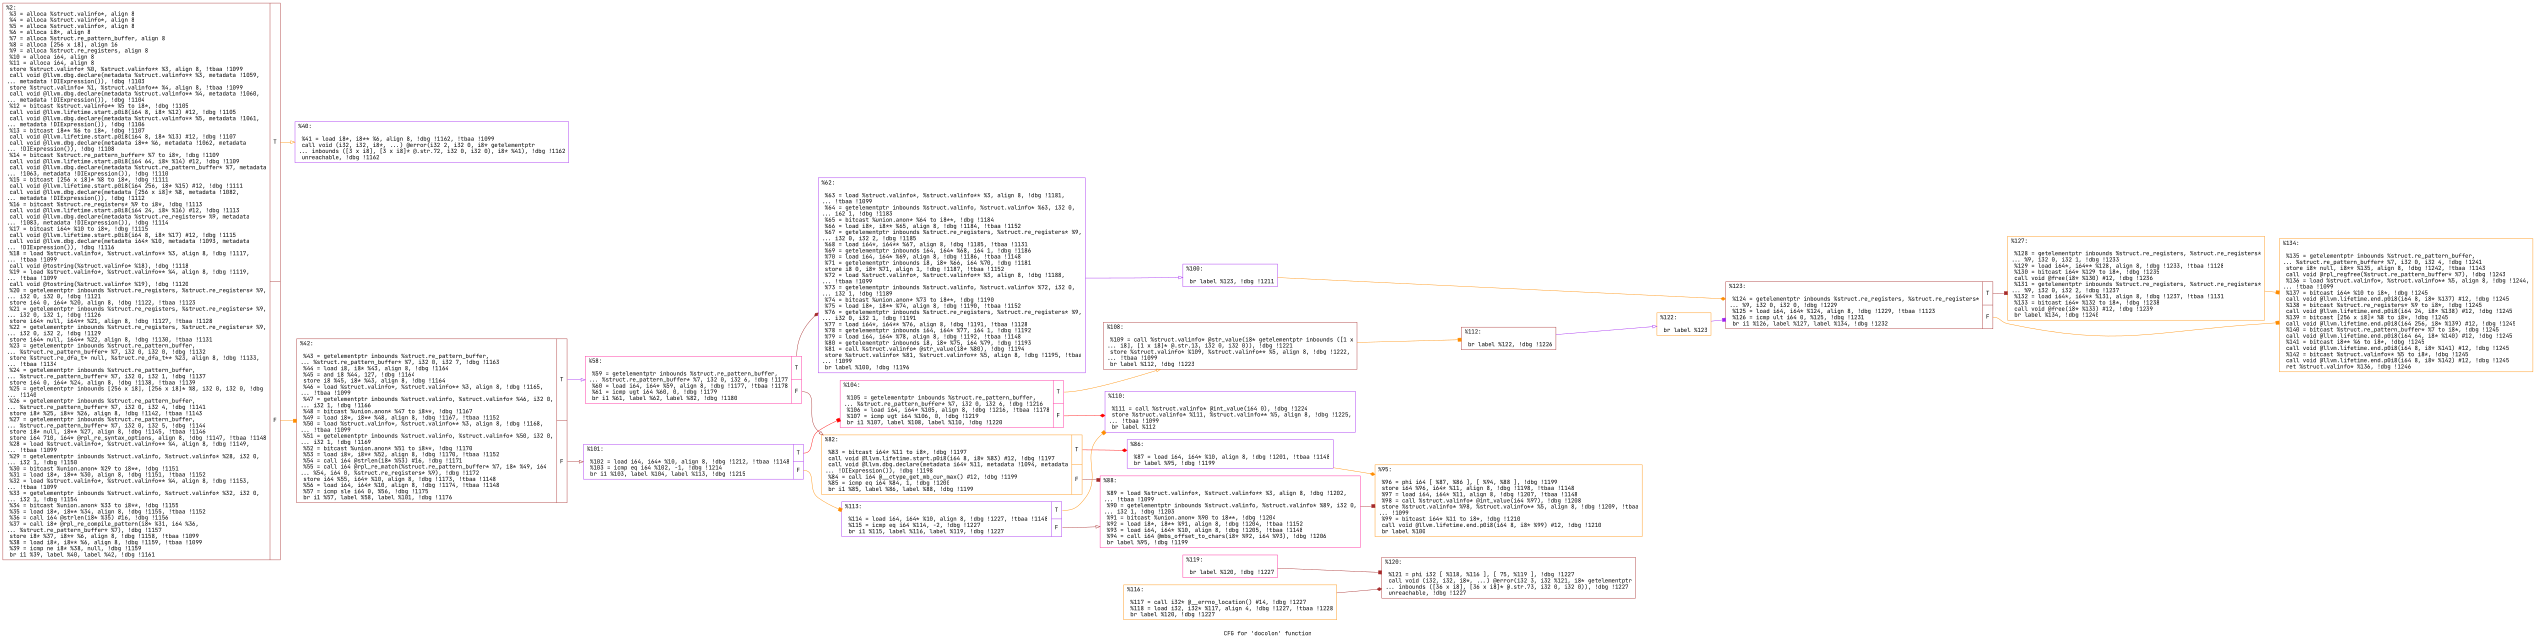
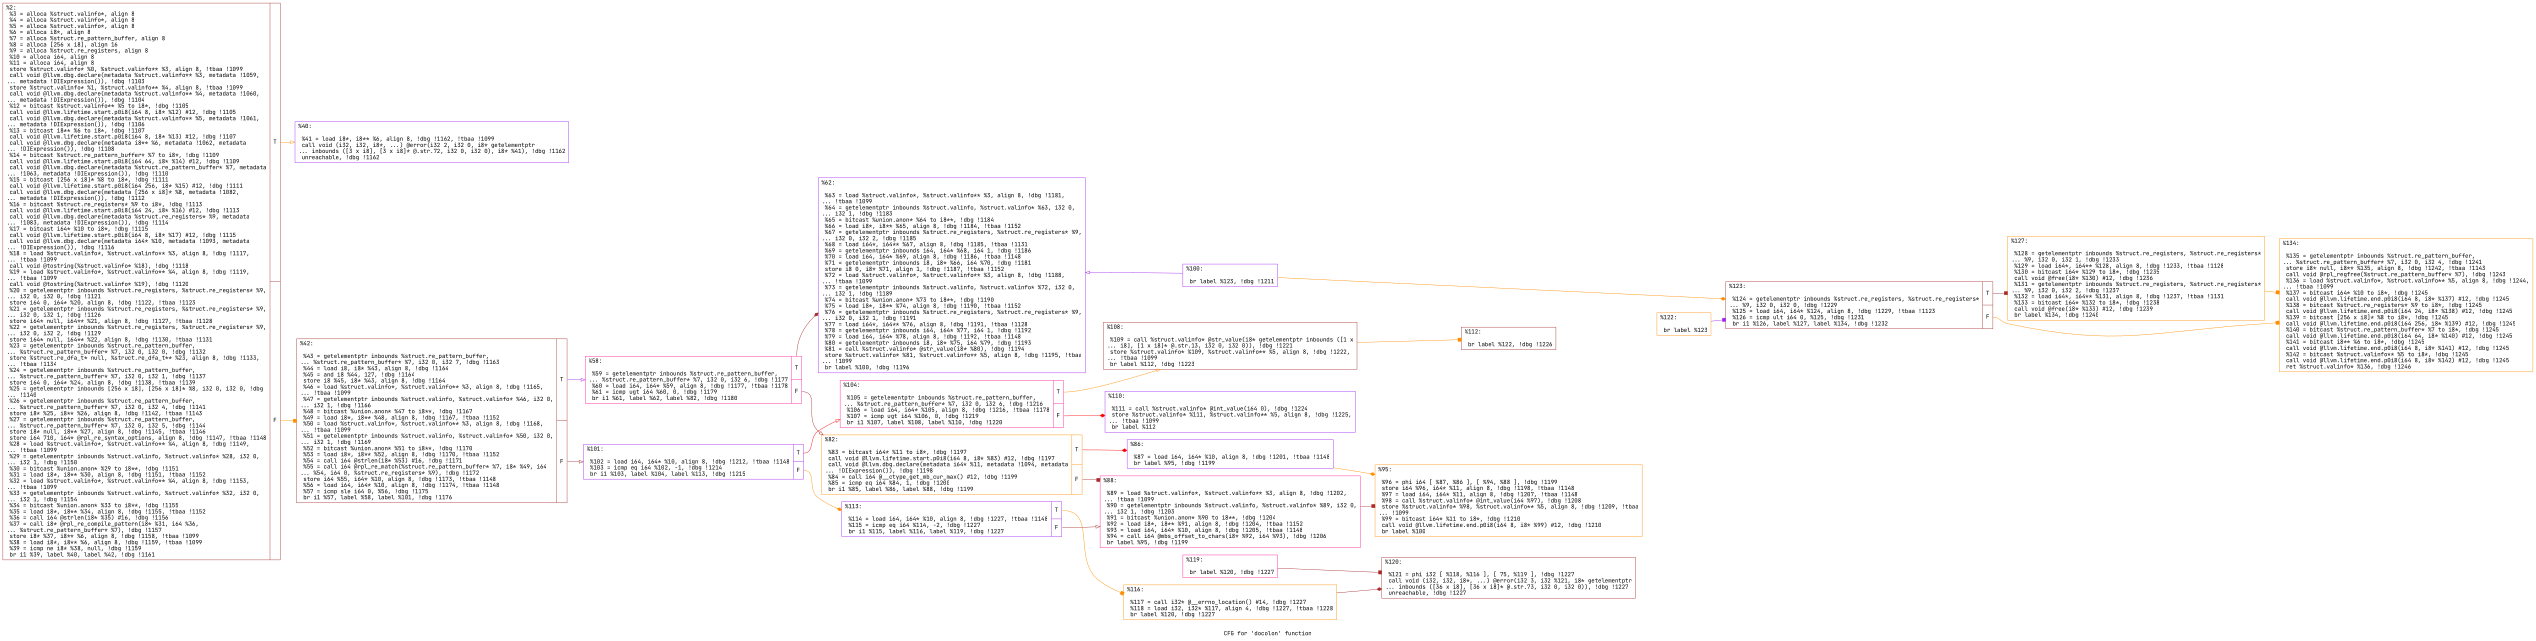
(857, 214) -> (857, 214)
(1132, 278) -> (1136, 273)
(1604, 331) -> none
(815, 434) -> (815, 434)
(1092, 477) -> (1085, 553)
(815, 494) -> (815, 494)
